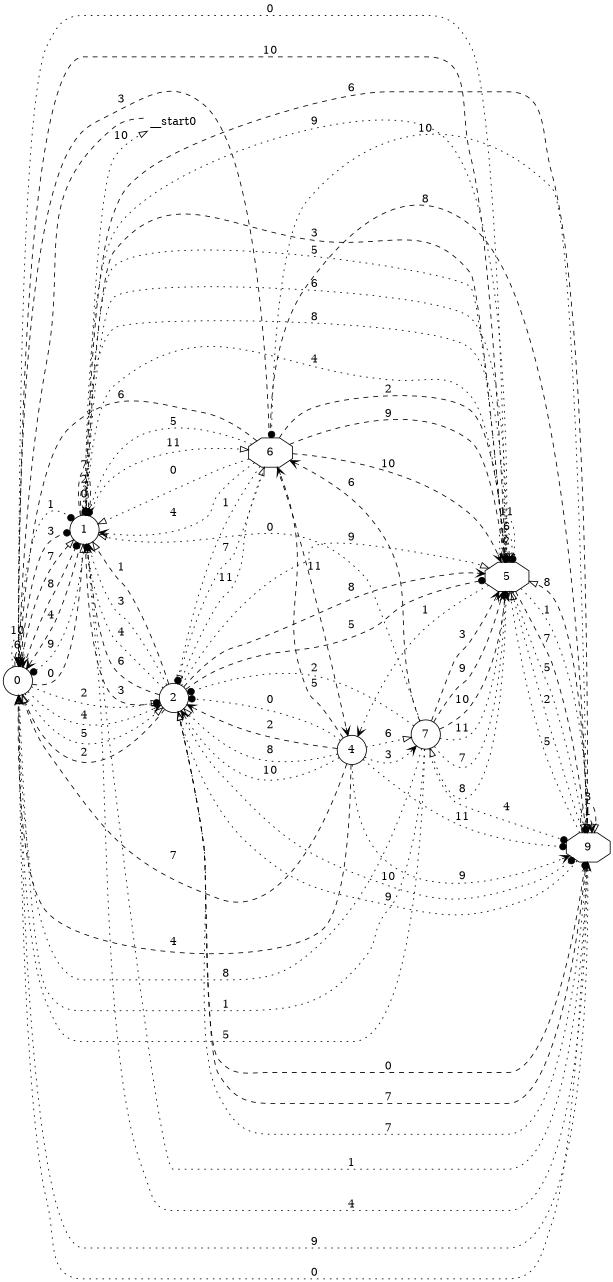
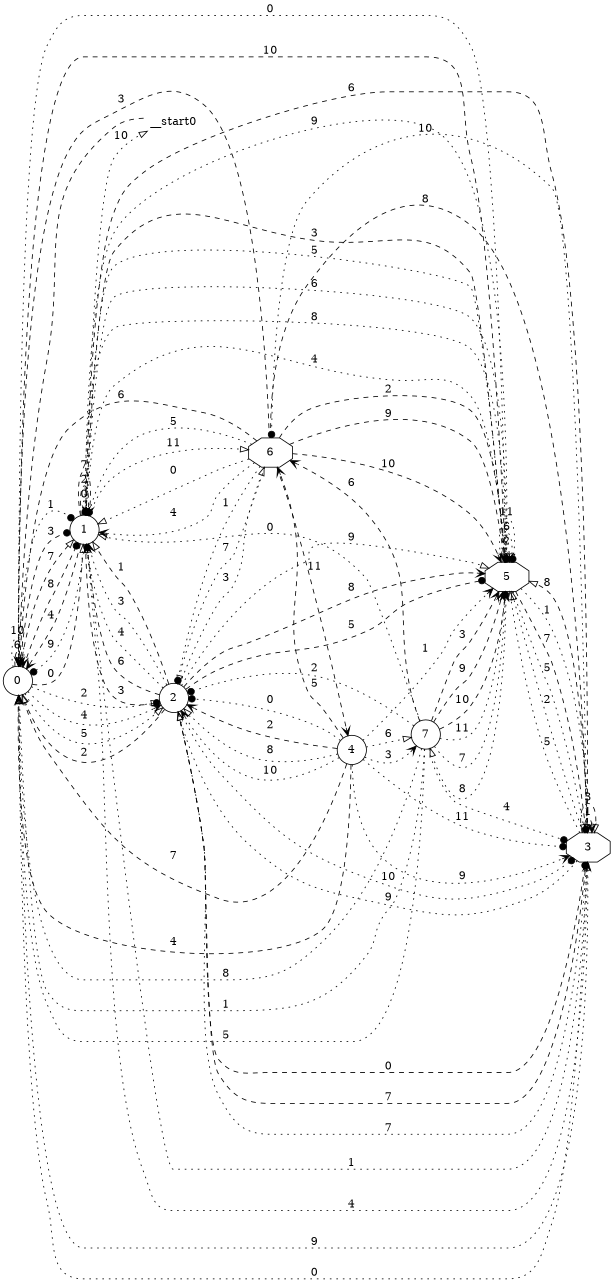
(226, 578) -> (226, 578)
(410, 644) -> (429, 670)
(588, 847) -> (588, 847)
